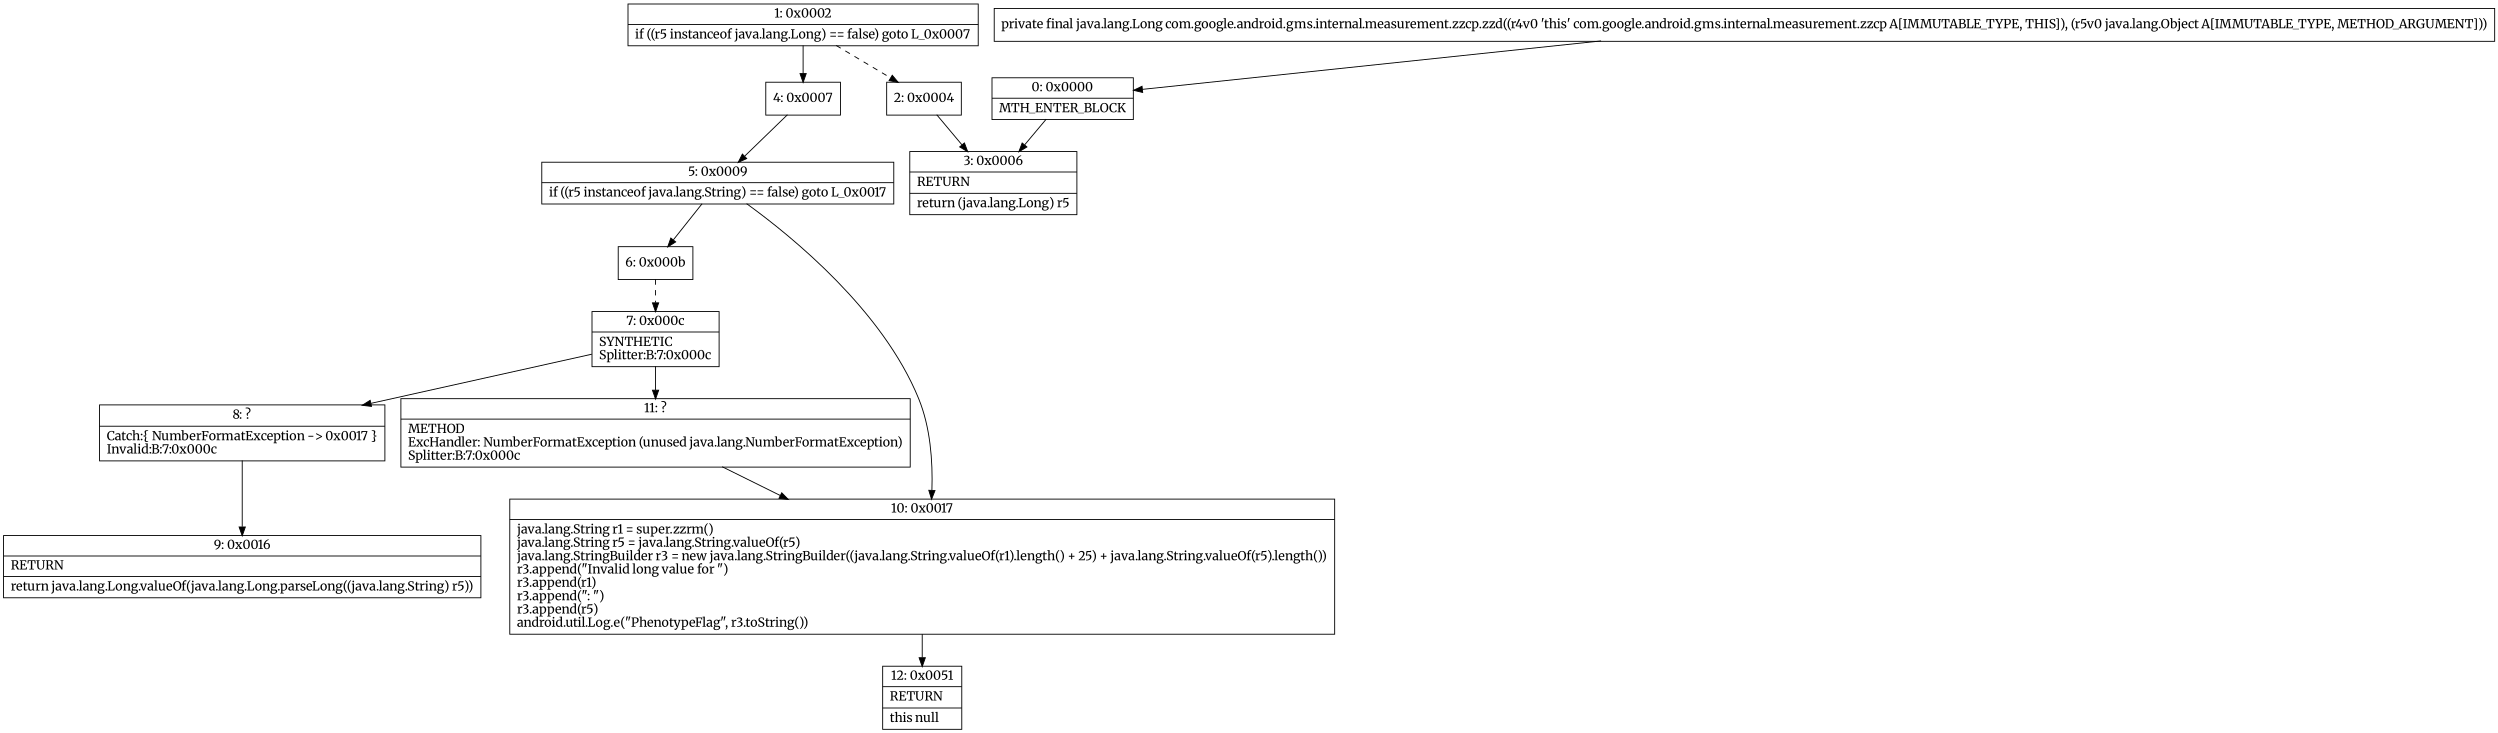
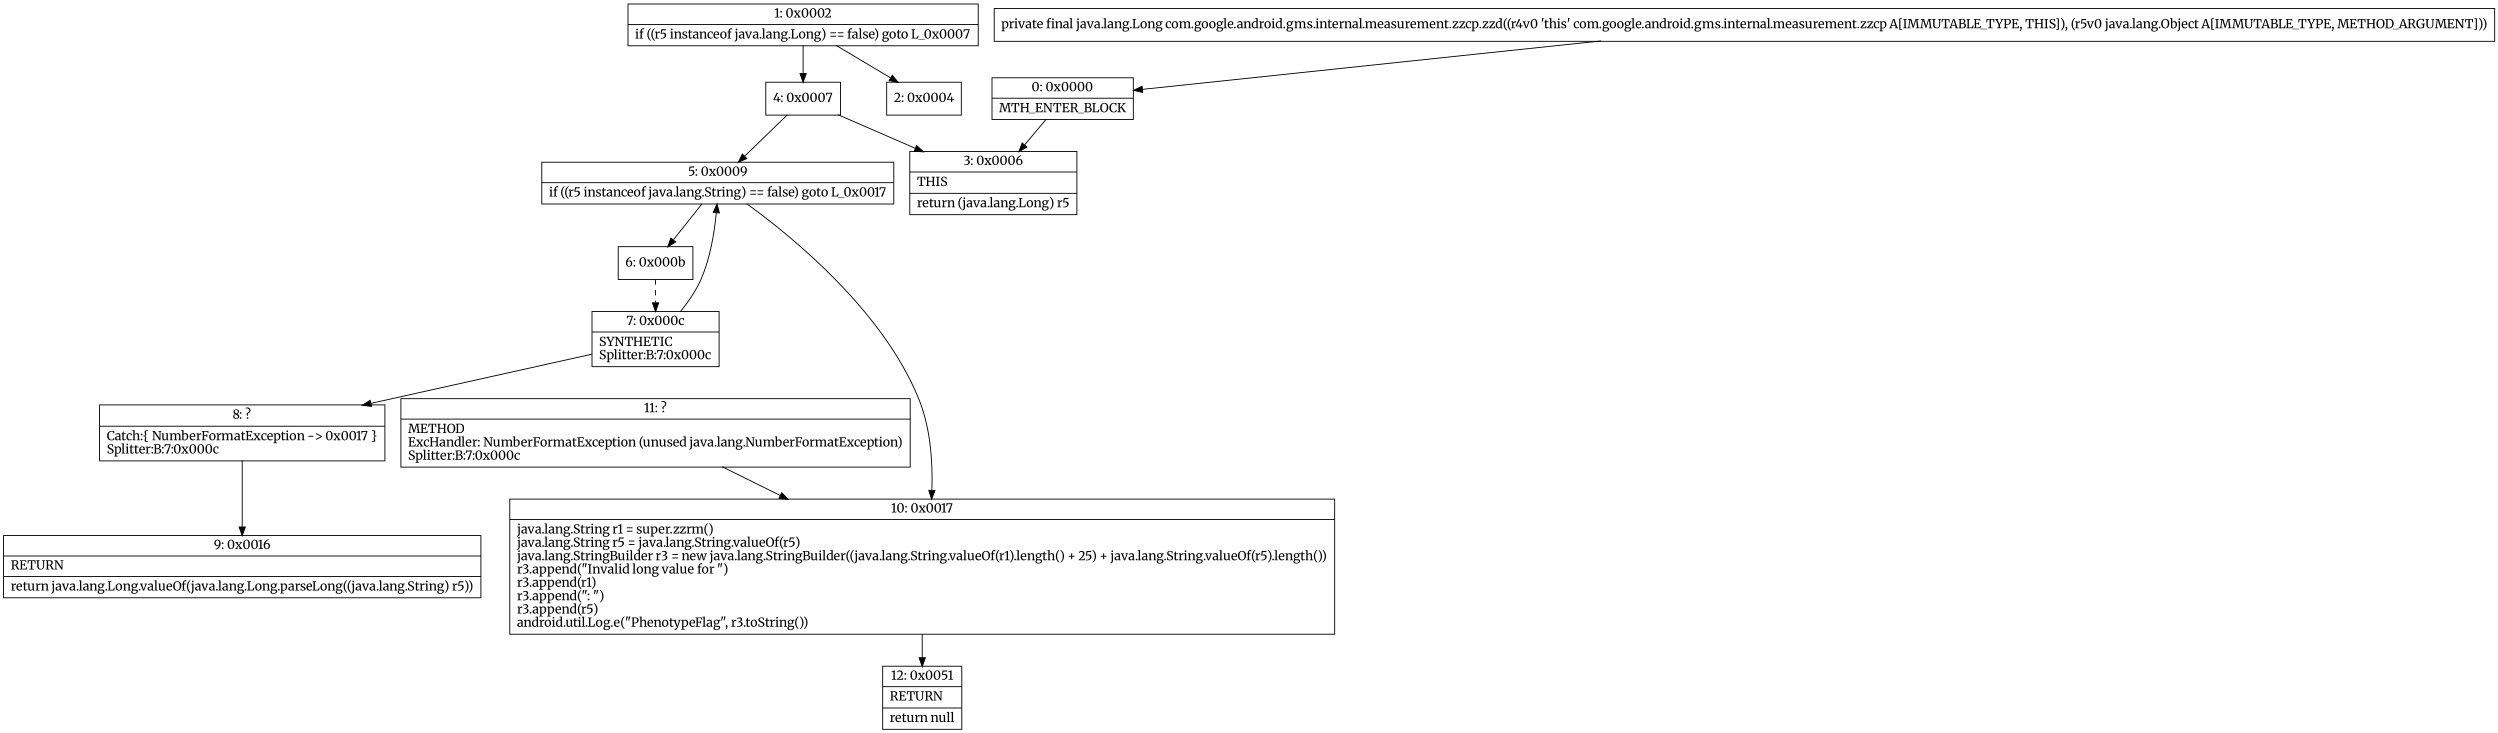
(863, 62) -> (863, 62)
(949, 130) -> (877, 132)
(944, 182) -> (932, 182)
(656, 378) -> (706, 265)
(162, 450) -> (163, 450)
(915, 718) -> (922, 718)
